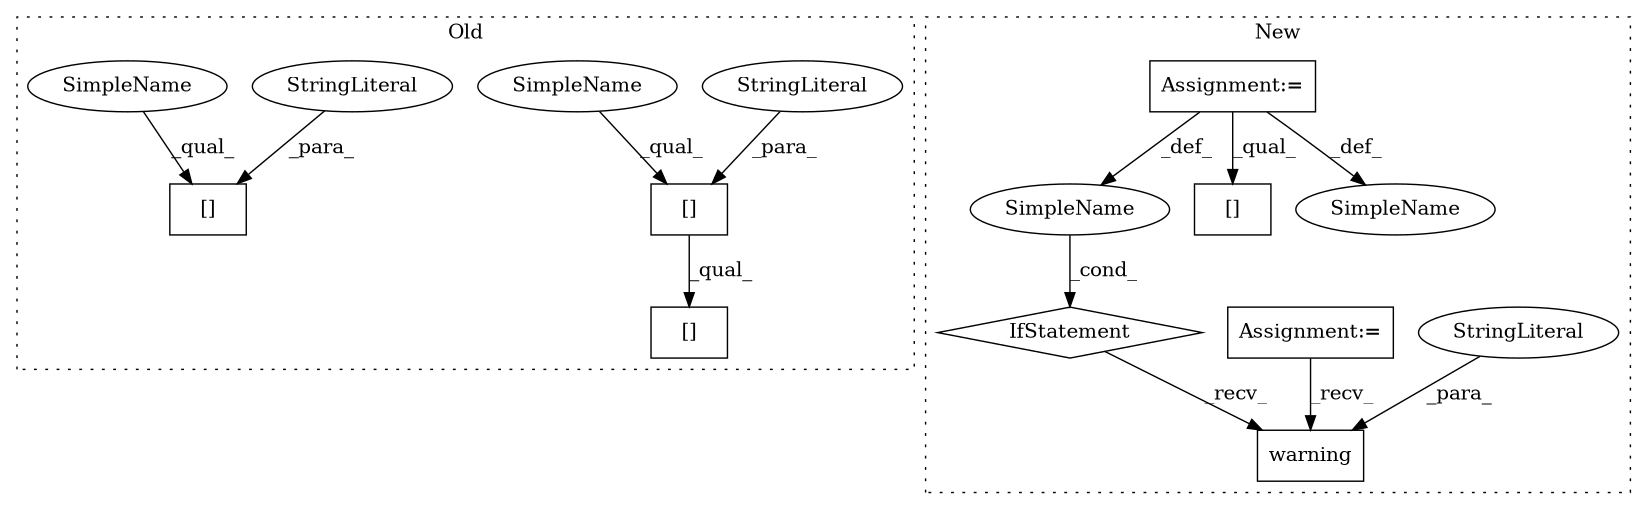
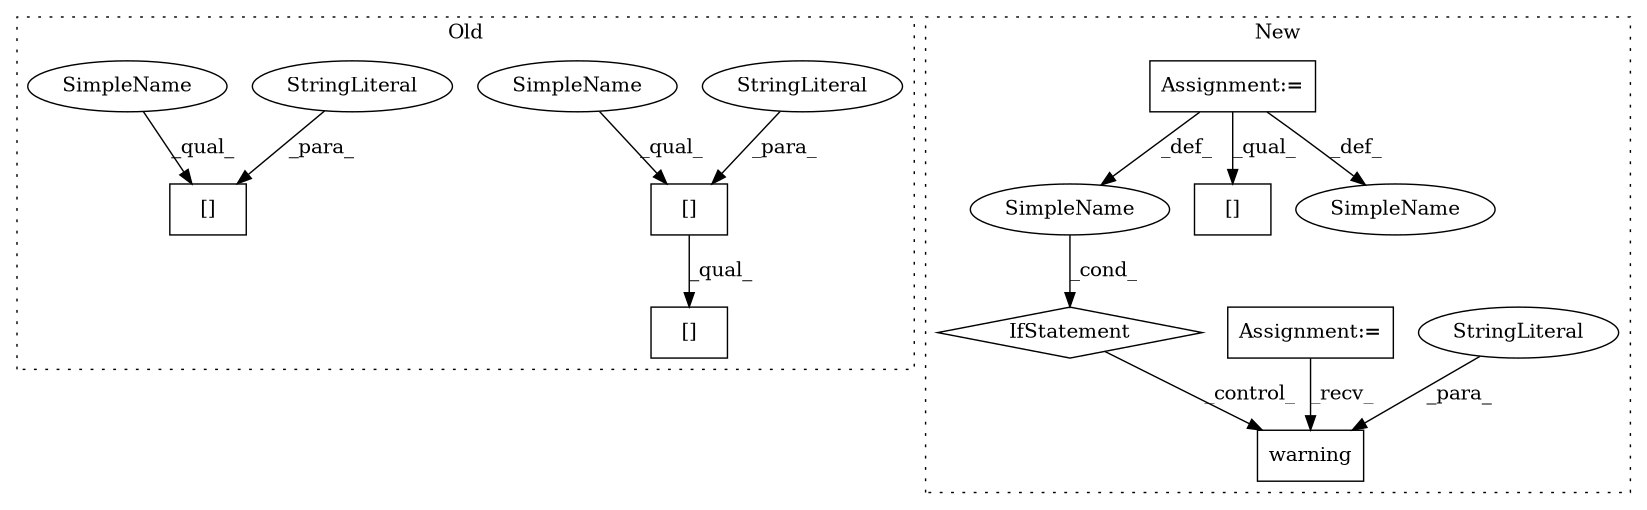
(1236, 394) -> (1250, 394)
